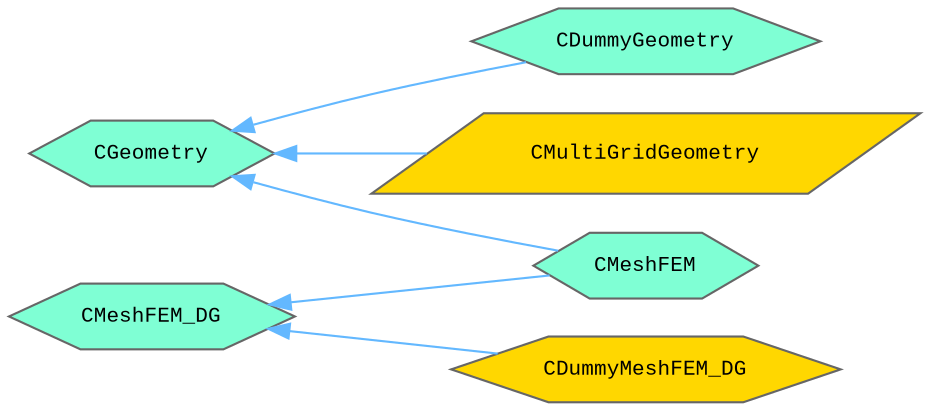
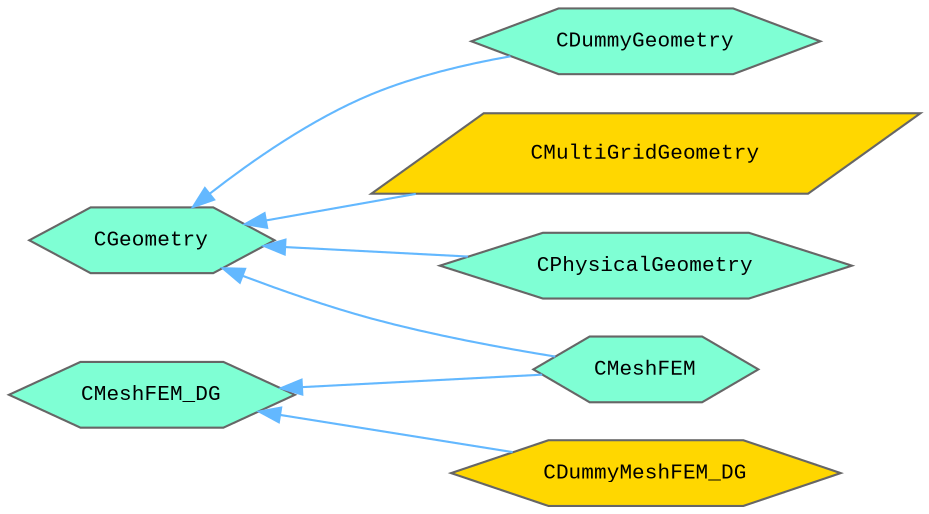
none -> (646, 266)
